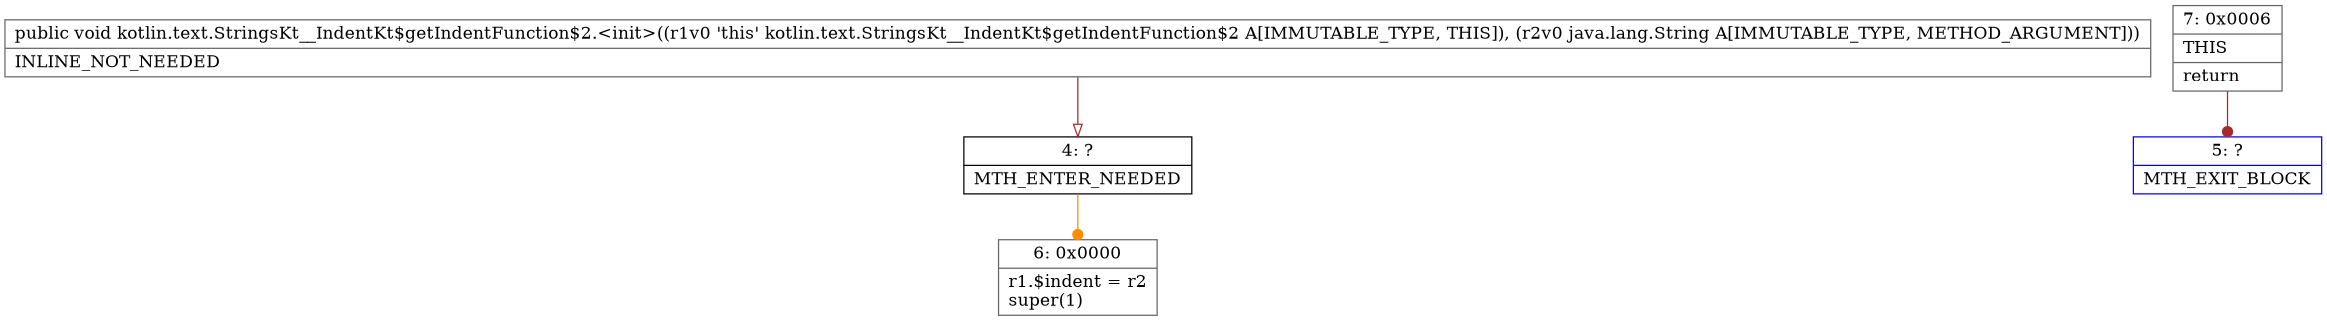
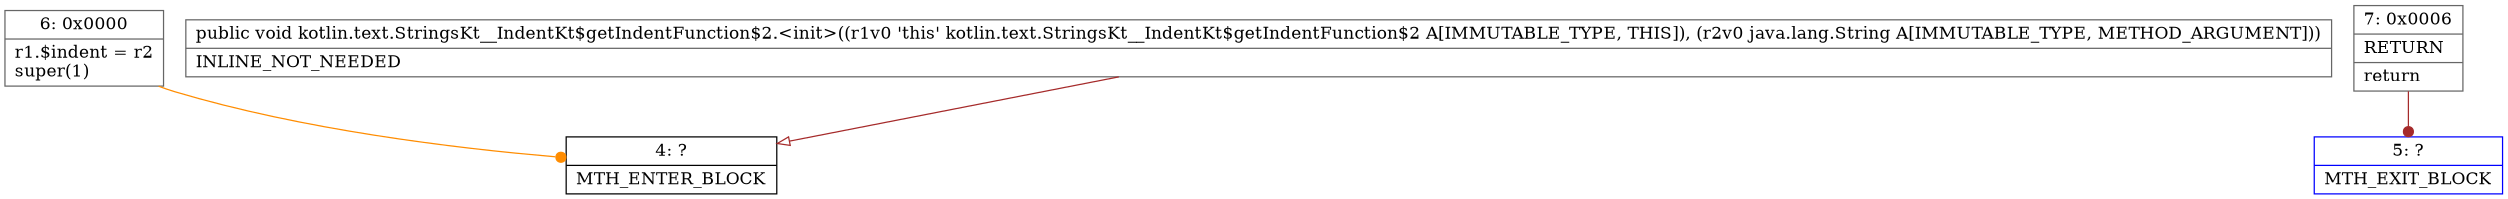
(2206, 48) -> (2404, 48)
(1078, 179) -> (671, 179)
(1078, 212) -> (355, 132)
